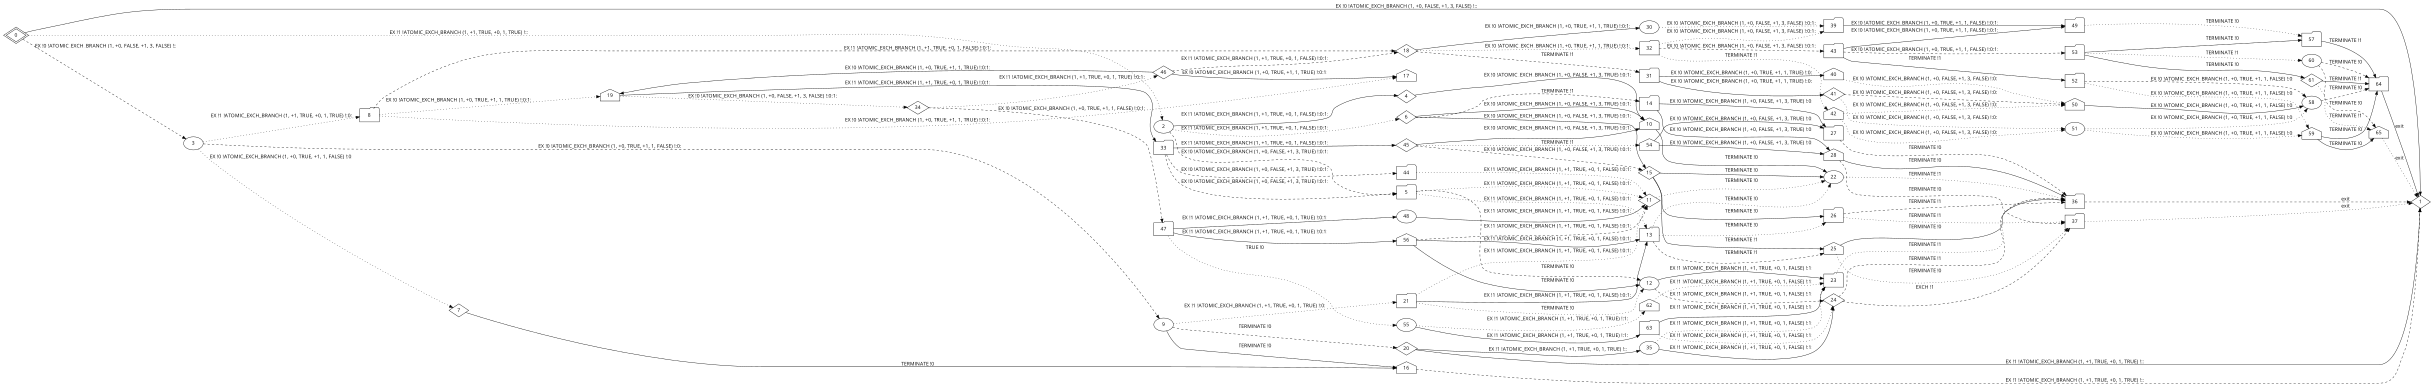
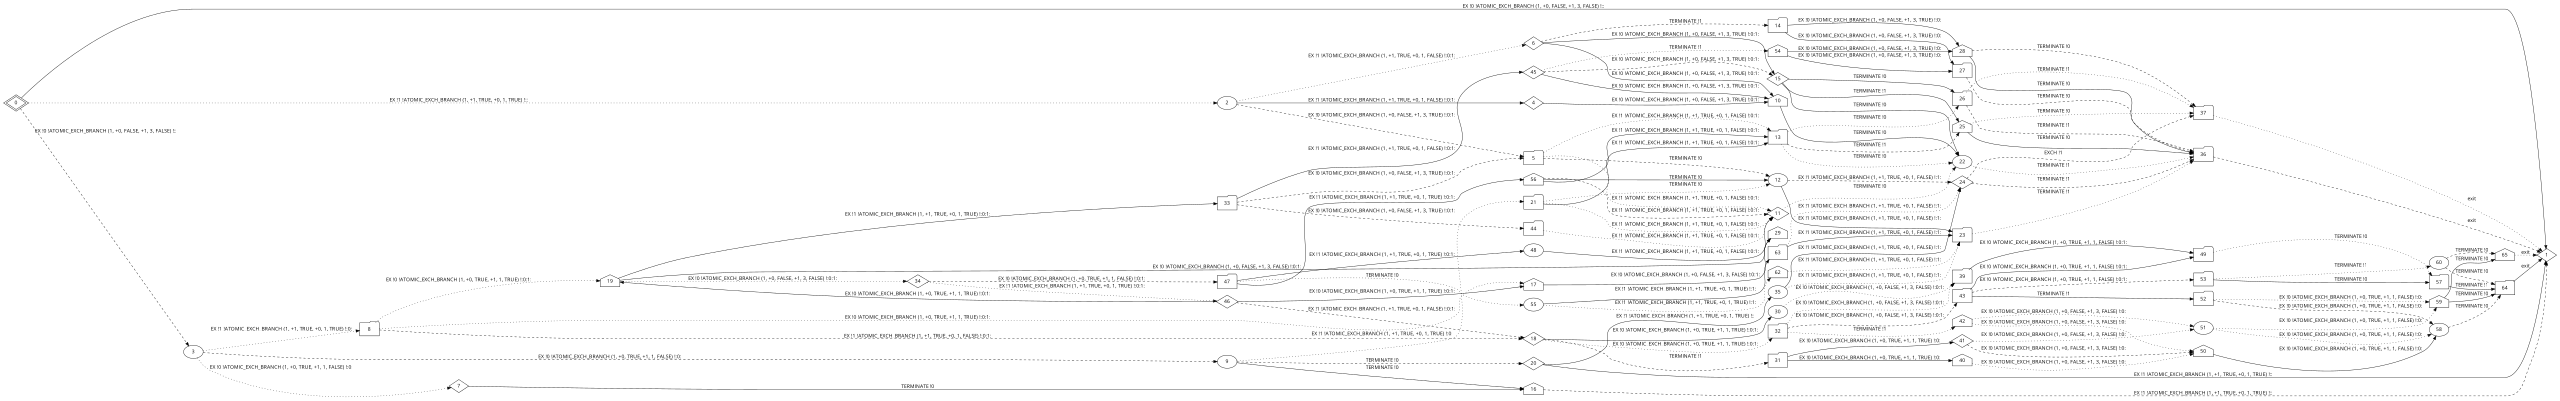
(2312, 80) -> none
none -> (1778, 233)
(1255, 248) -> (1382, 275)
